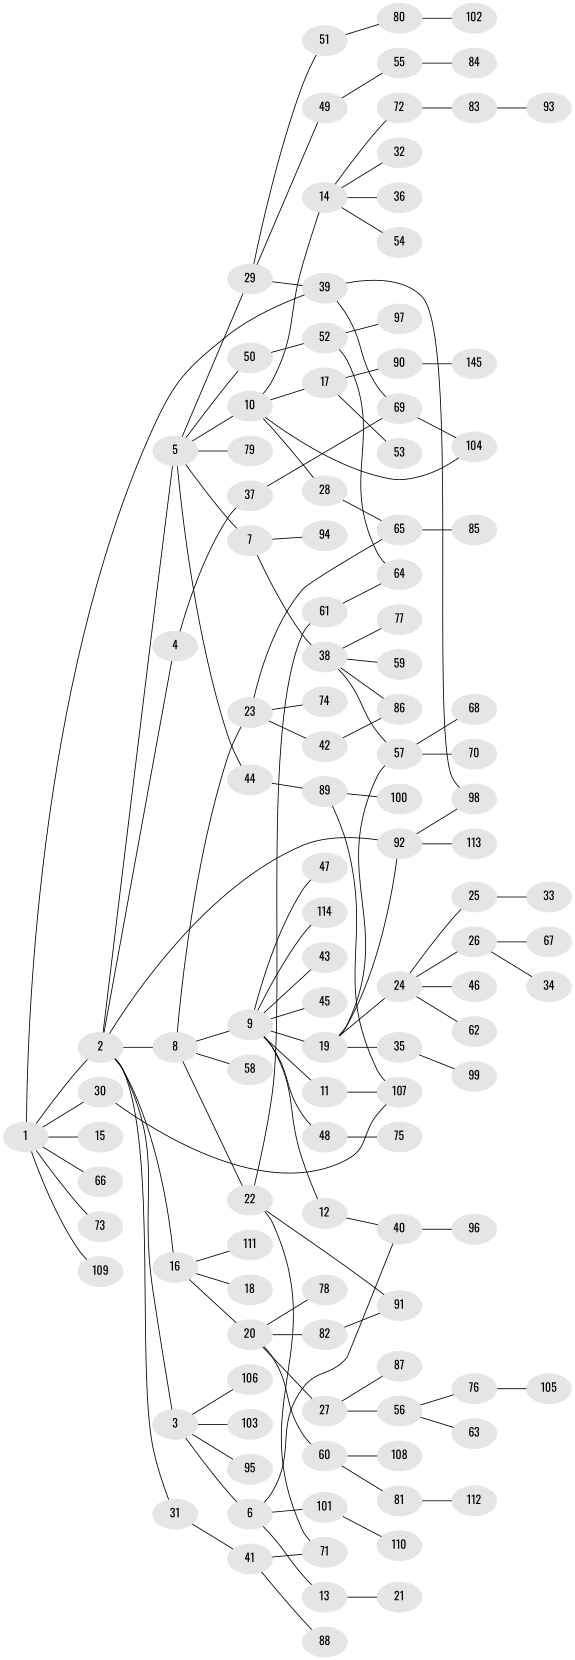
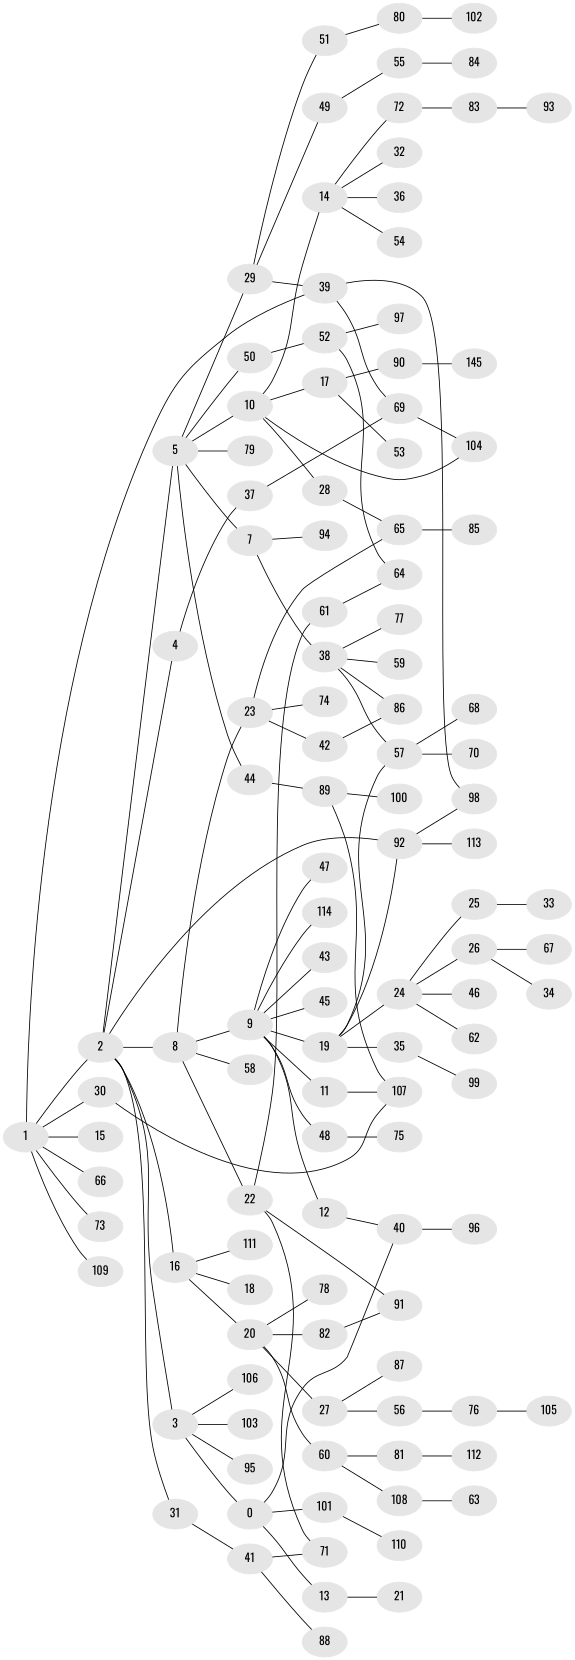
(437, 1422) -> (437, 1501)
(250, 1514) -> (250, 1514)
